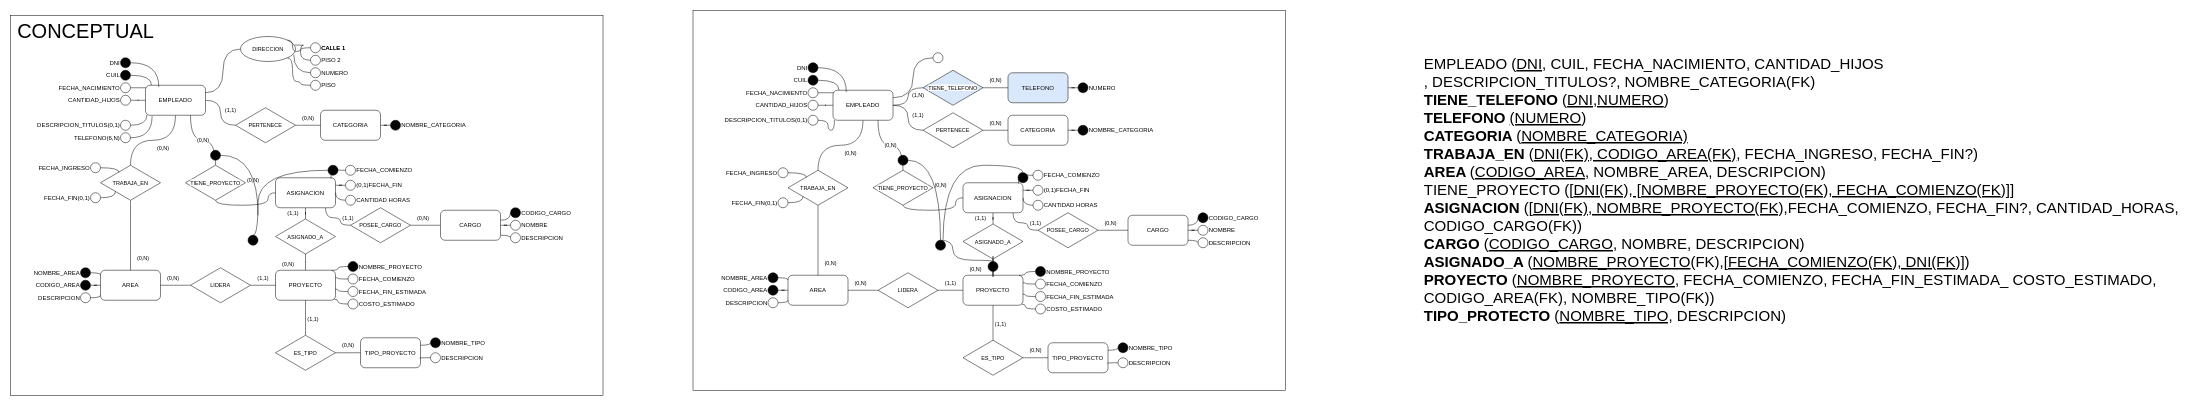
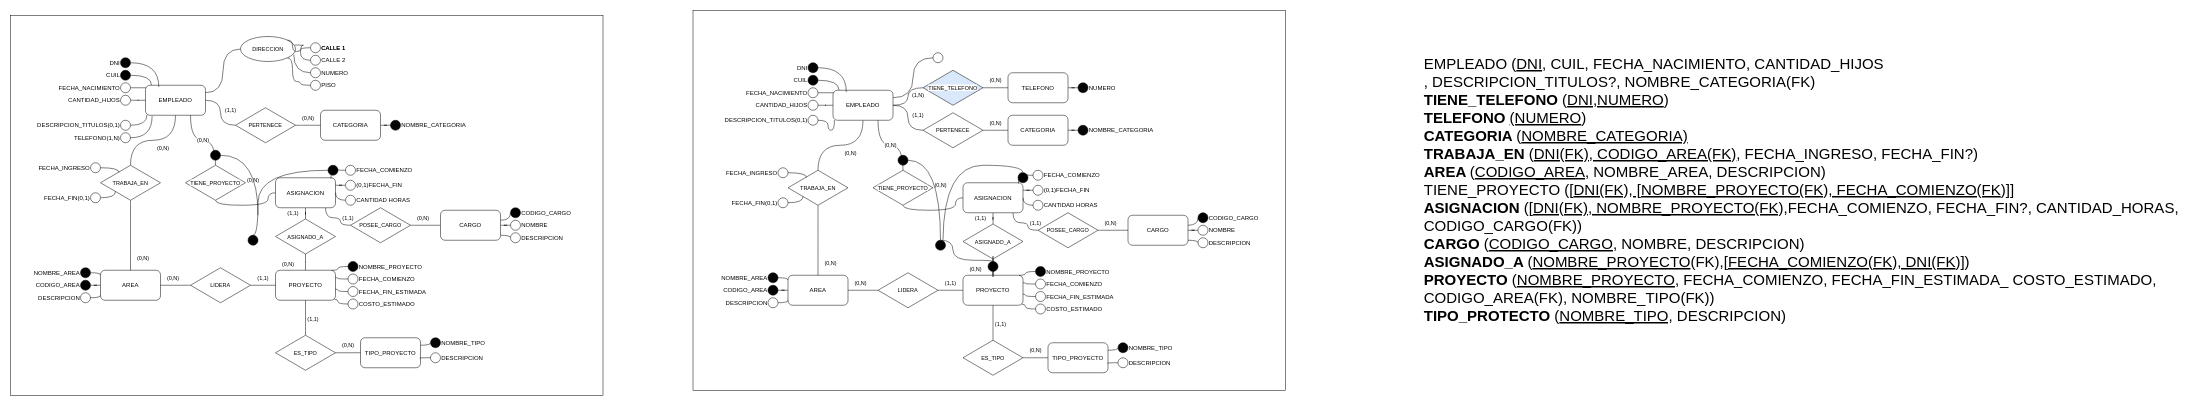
(85, 30) -> none
(331, 60) -> (332, 60)
(1038, 88) -> (1038, 88)
(99, 138) -> (99, 138)
